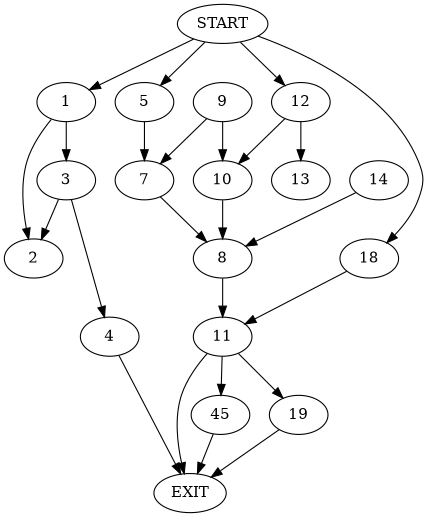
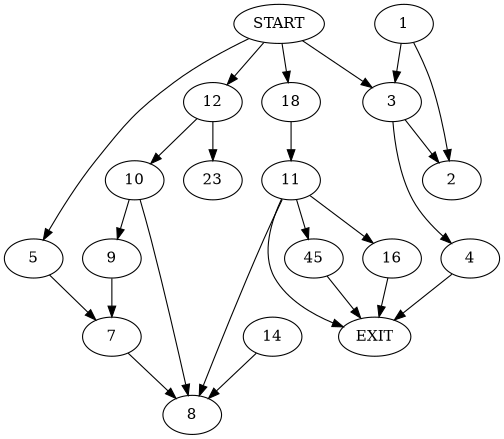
(147, 62) -> (333, 61)
(223, 136) -> (125, 214)
(301, 180) -> (213, 180)
(223, 292) -> (241, 292)
(299, 415) -> (392, 258)
